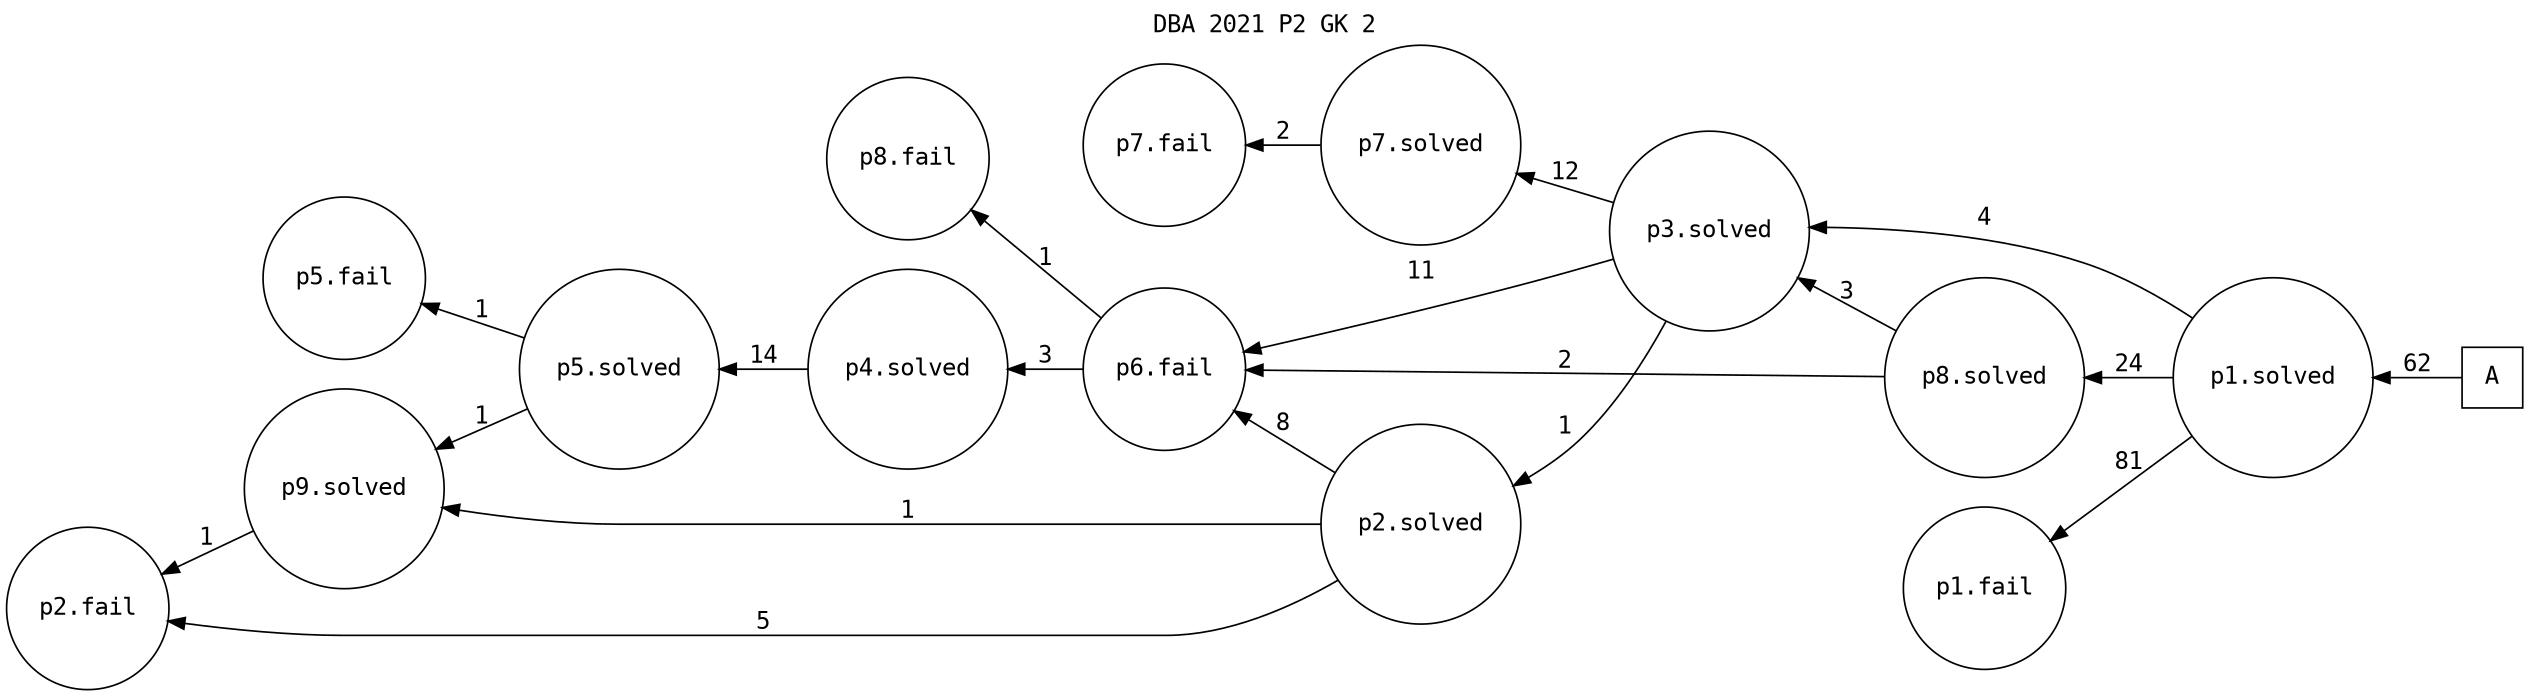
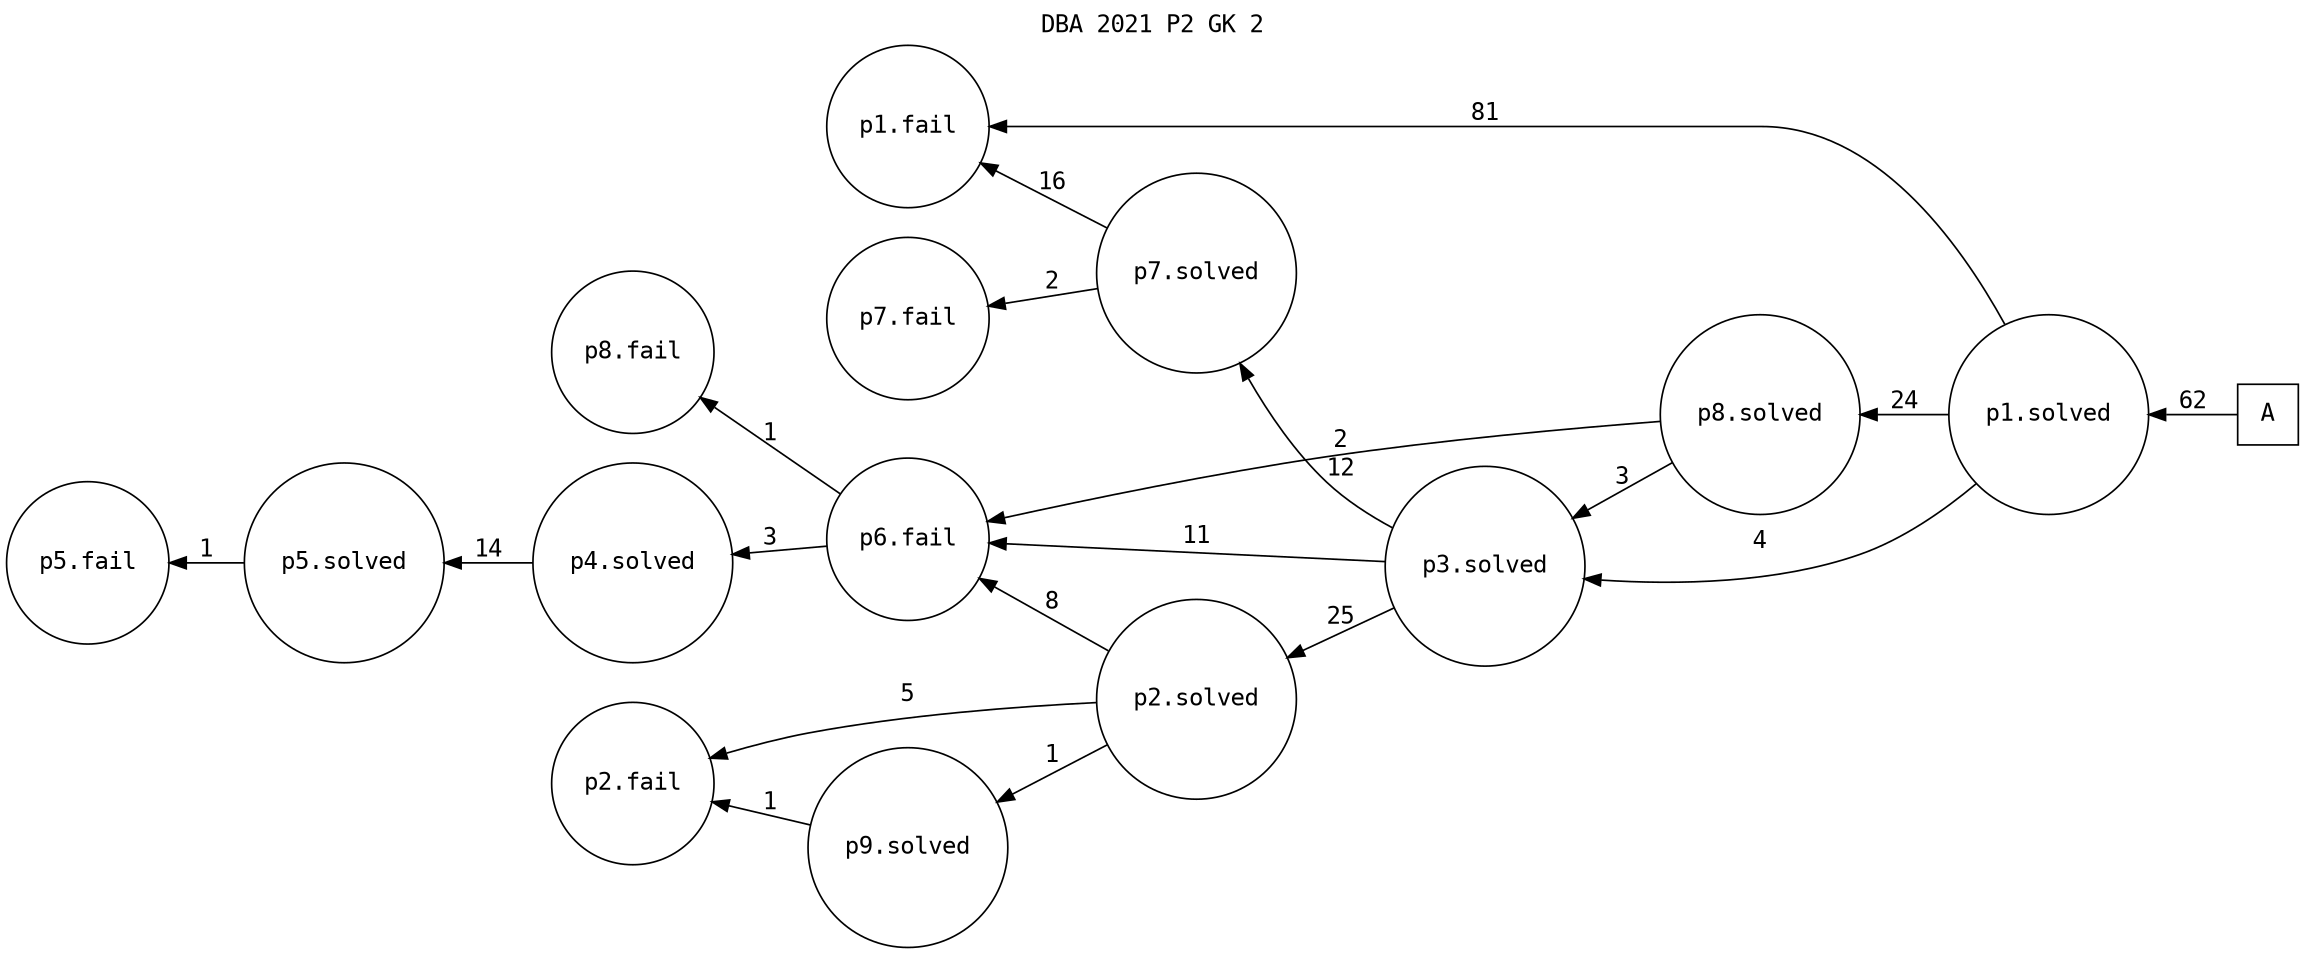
none -> (1051, 199)
(490, 426) -> none
(1565, 427) -> (1341, 618)
